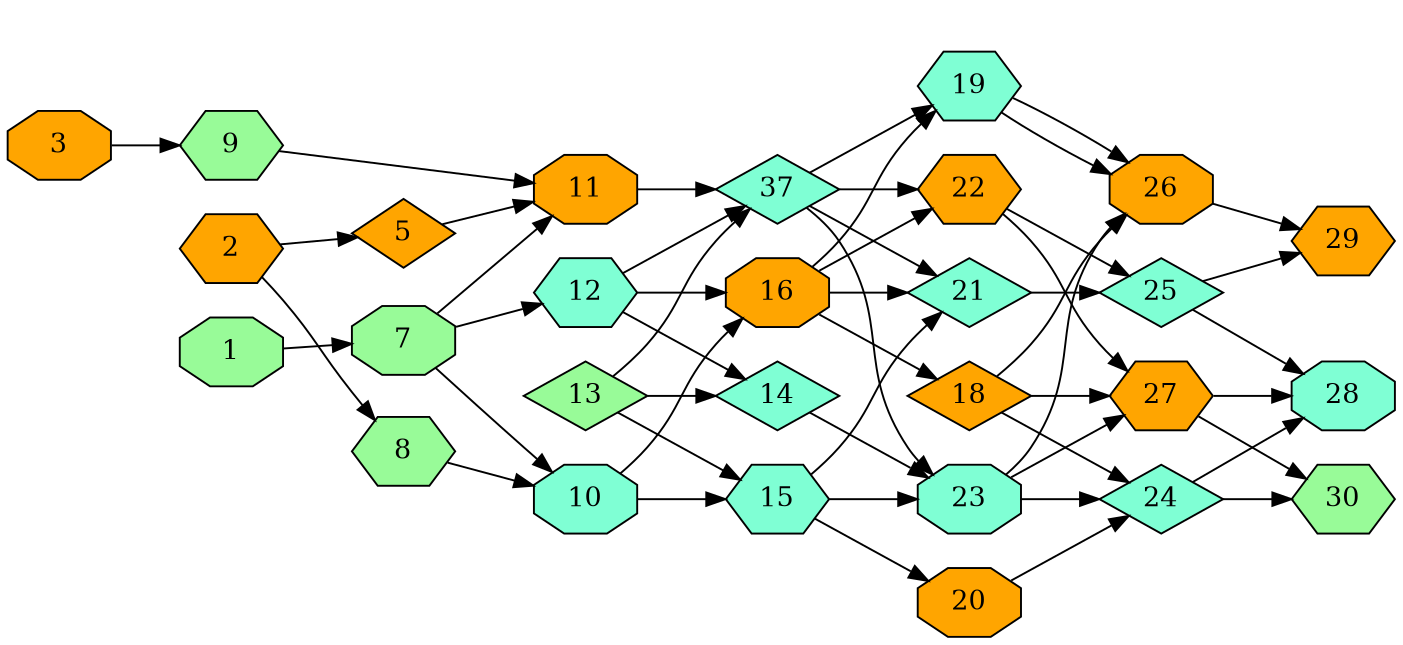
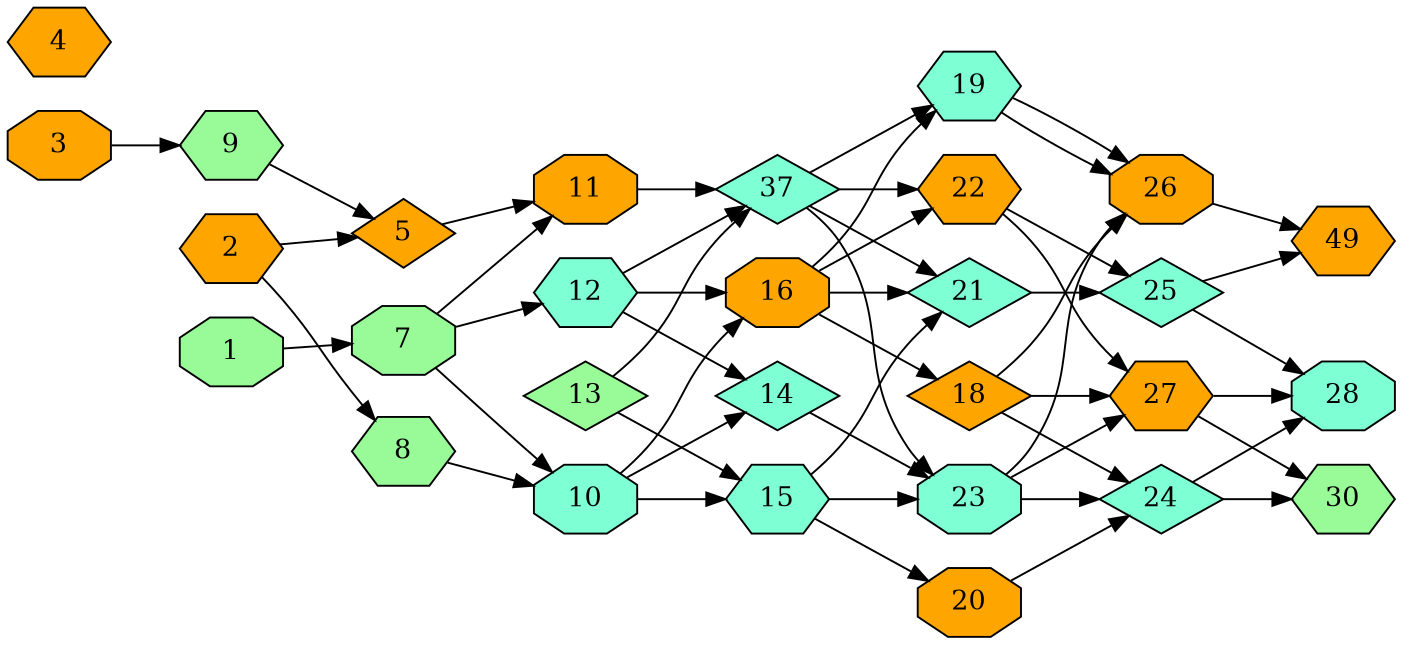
none -> (59, 42)
(397, 166) -> (313, 187)
(1343, 241) -> (1343, 241)
(668, 396) -> (668, 455)
